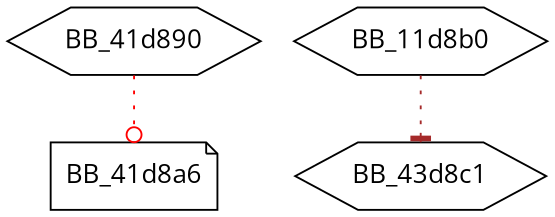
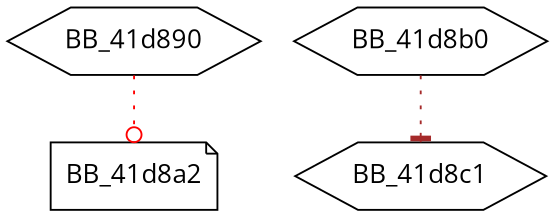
(421, 41) -> (421, 41)
(134, 176) -> (134, 176)
(421, 176) -> (421, 176)
